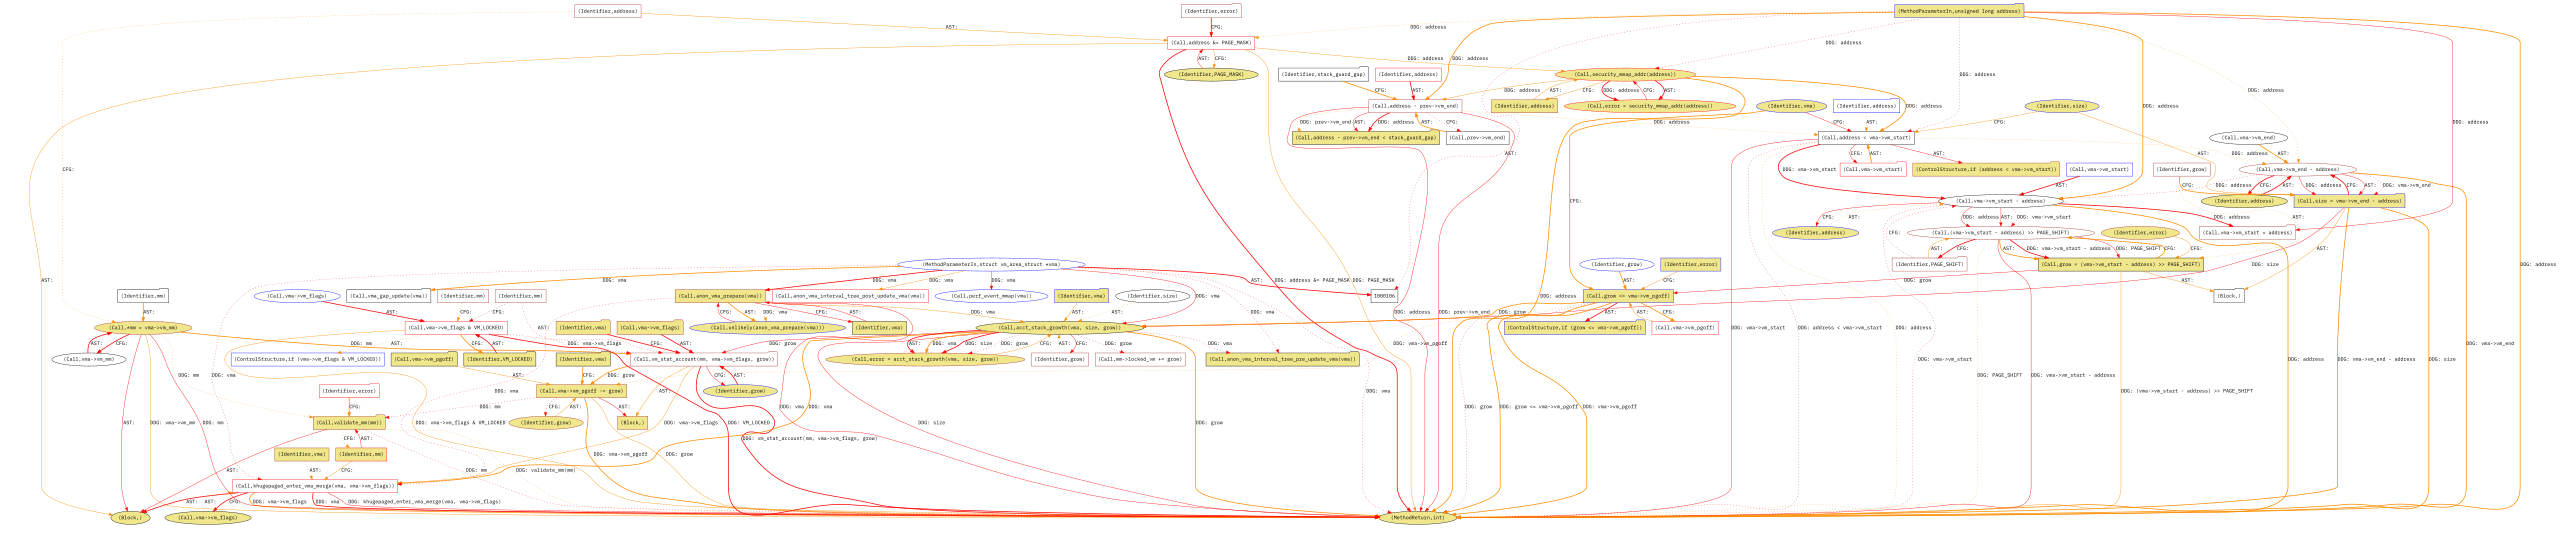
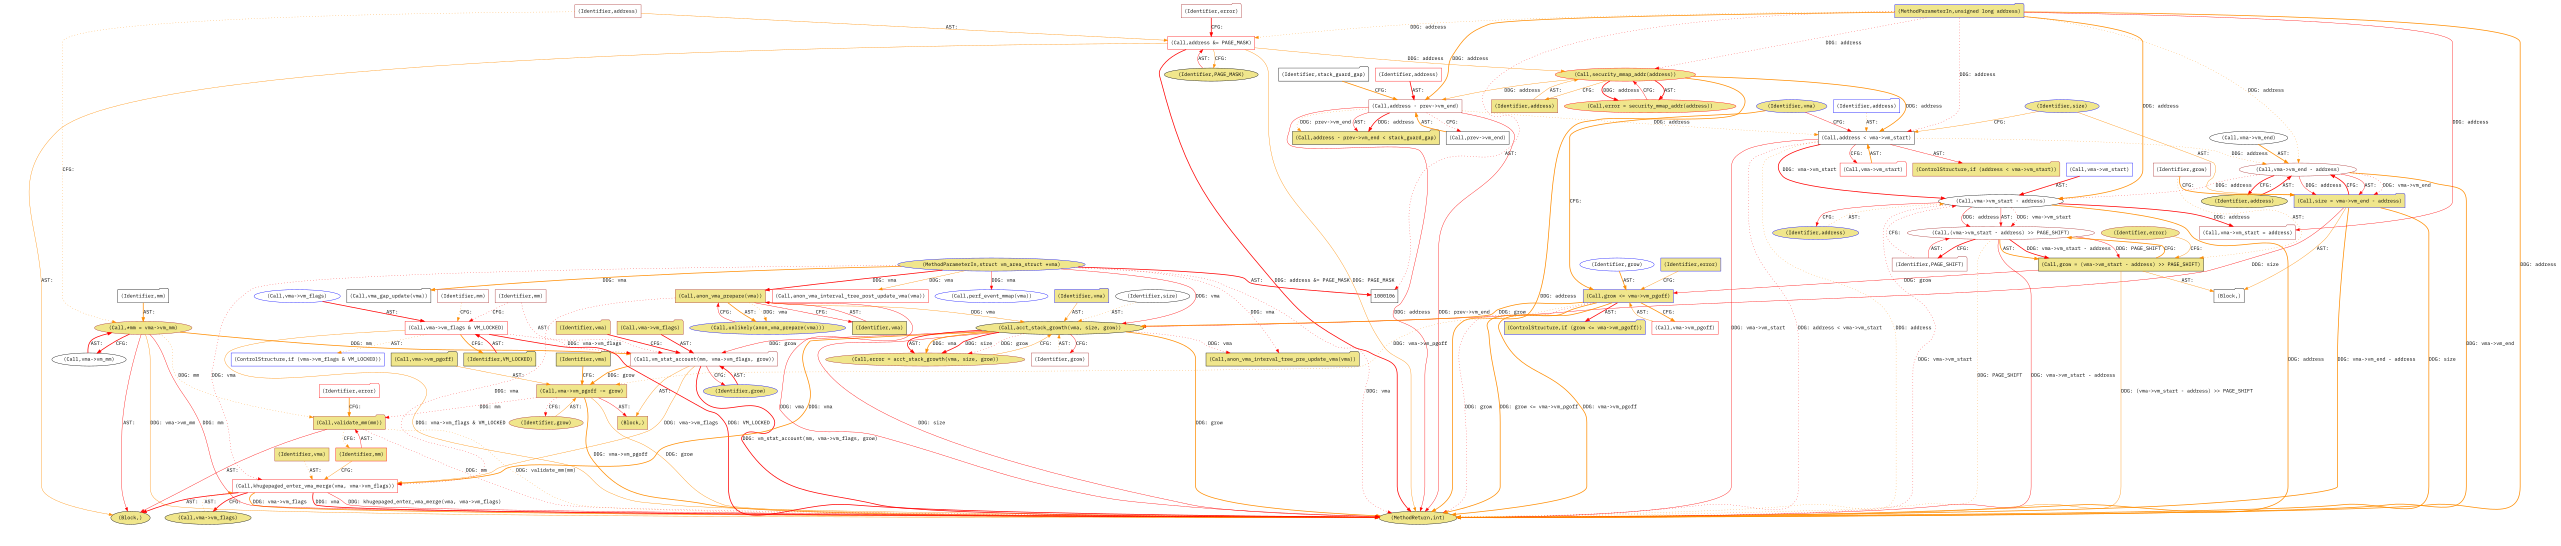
(1932, 245) -> (1932, 245)
(991, 265) -> (991, 265)
(1140, 360) -> none
